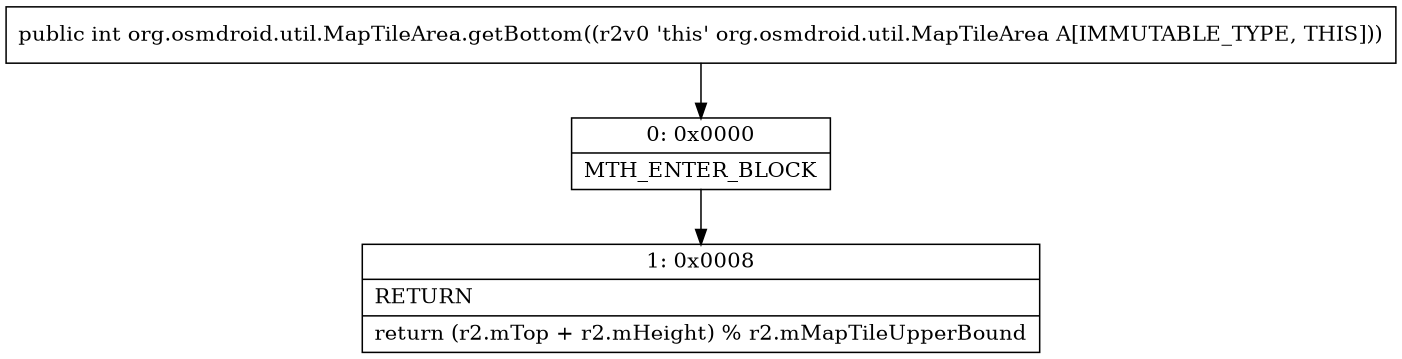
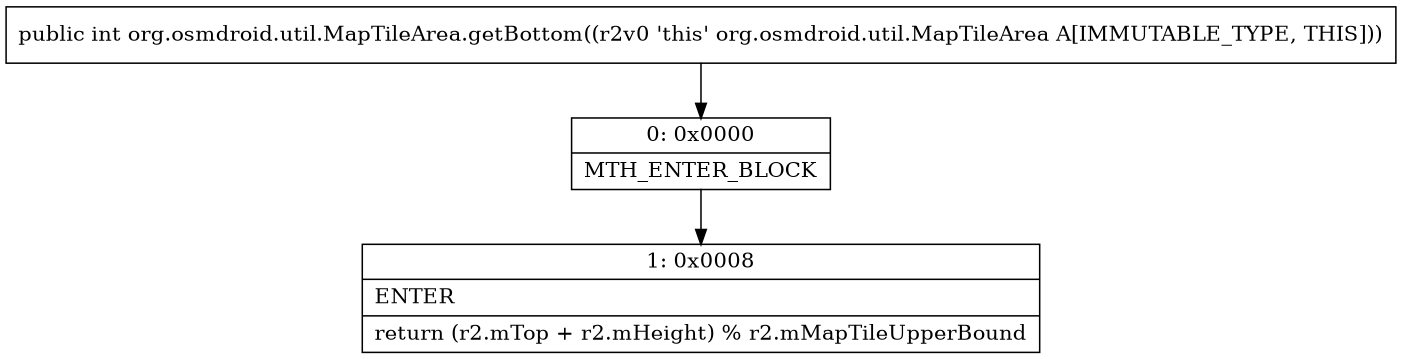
(424, 297) -> (415, 297)
